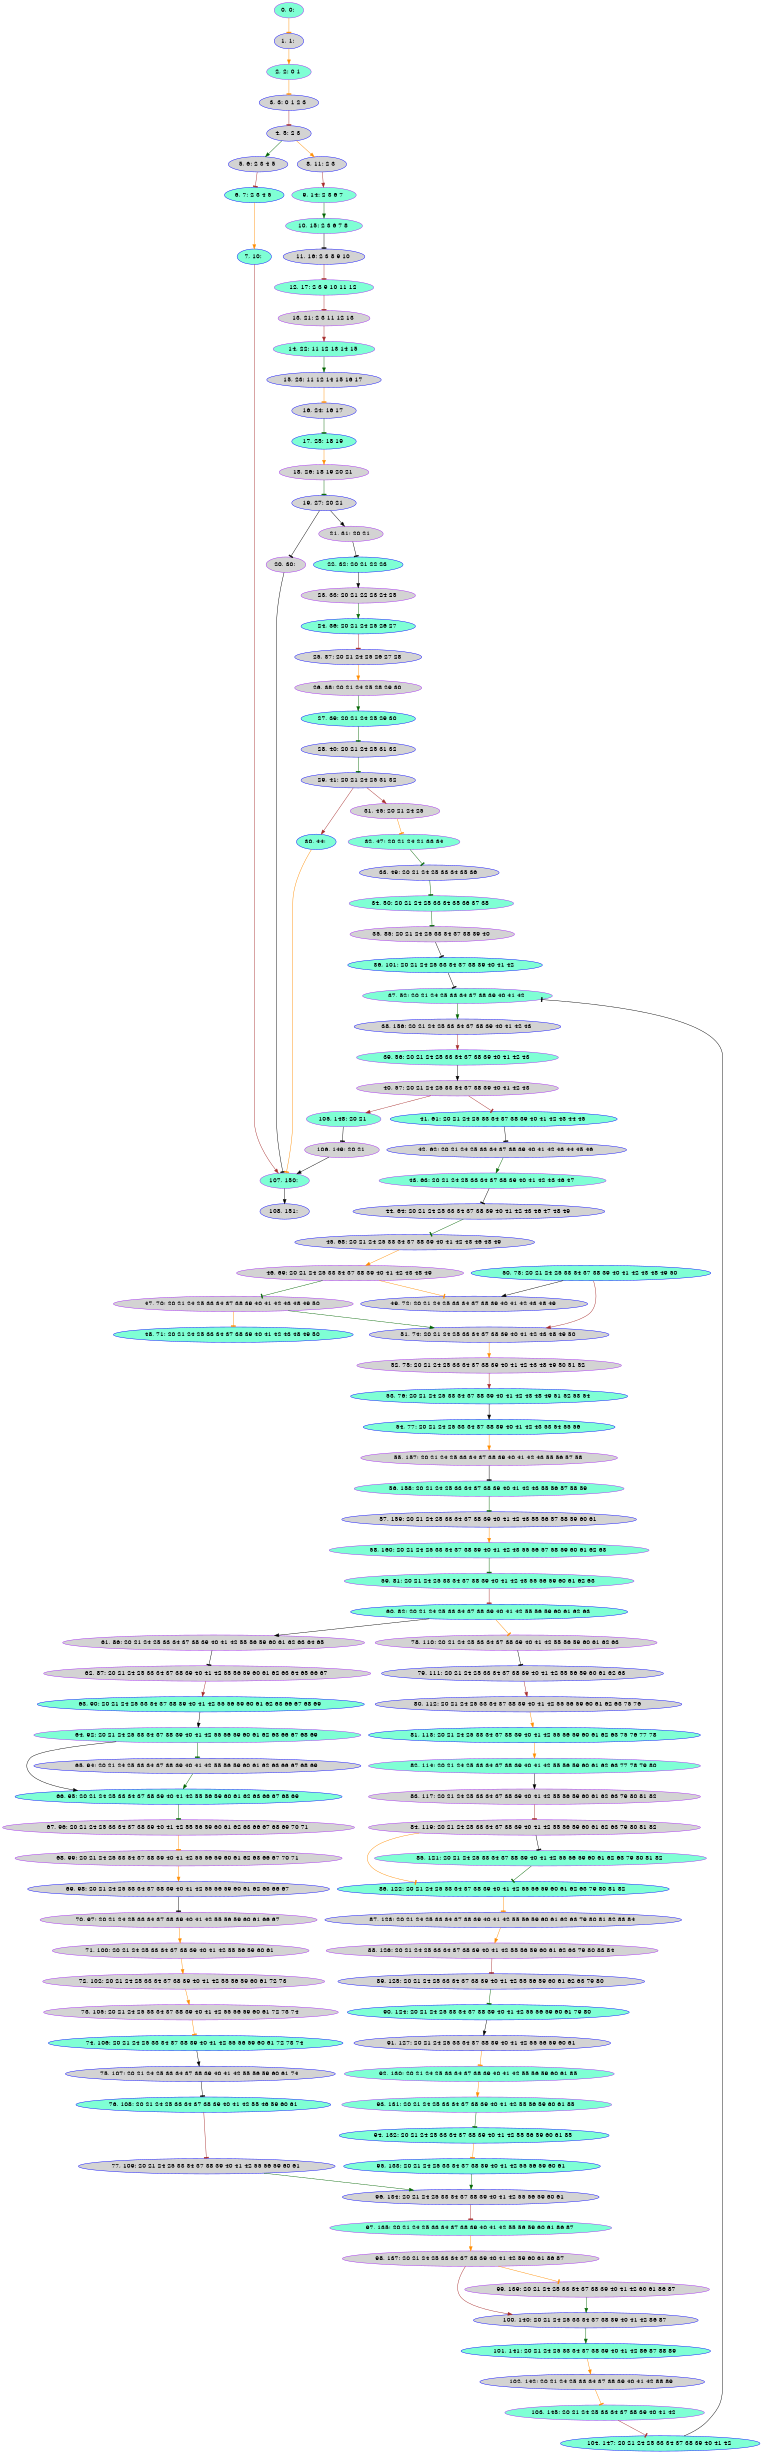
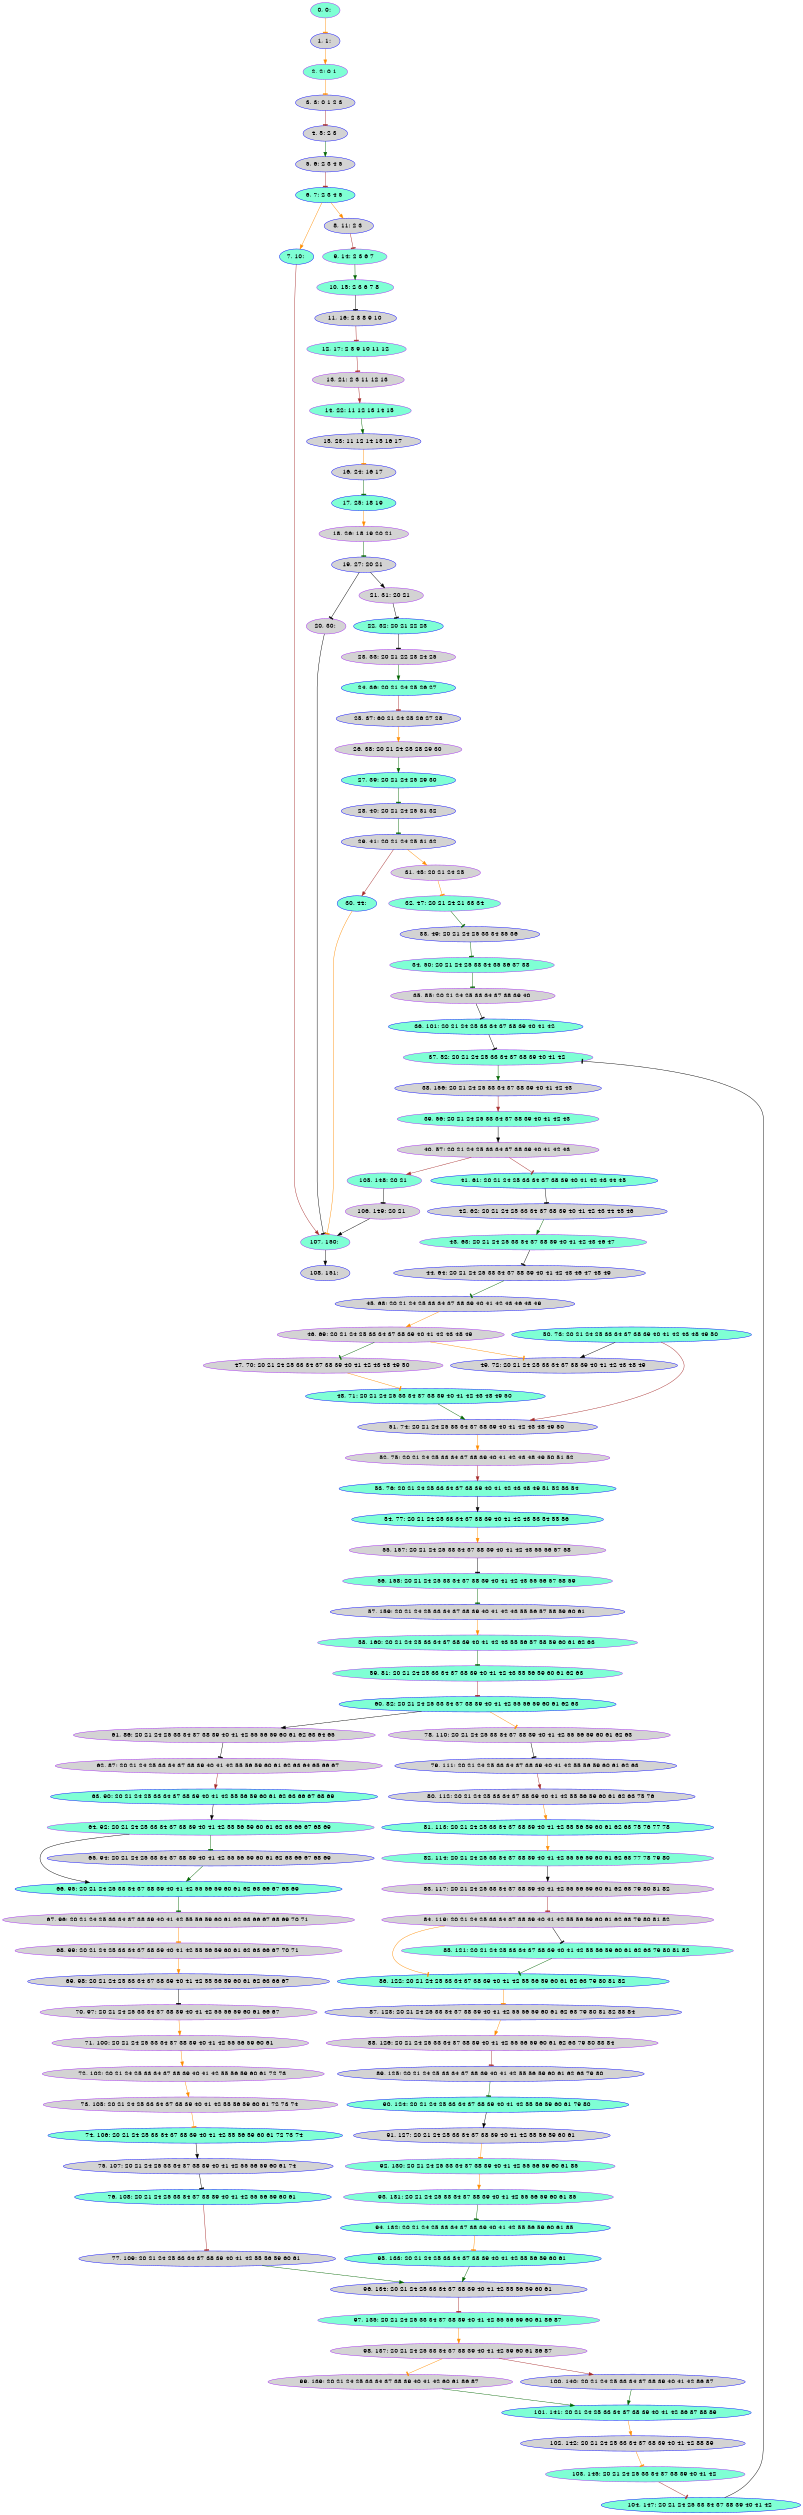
(304, 147) -> (336, 209)
(323, 178) -> (352, 240)
(358, 578) -> (398, 641)
(358, 657) -> (398, 719)
(375, 794) -> (415, 856)
(359, 1319) -> (450, 1411)
(203, 2105) -> (203, 2197)
(587, 2303) -> (506, 2397)
